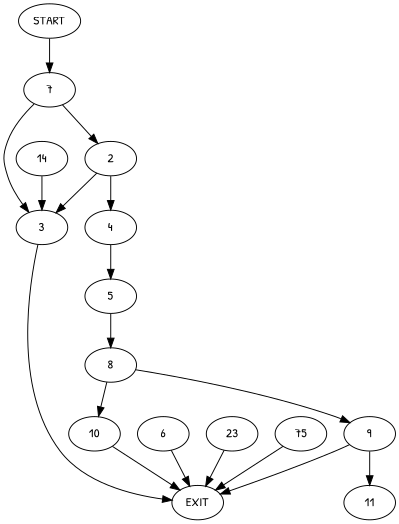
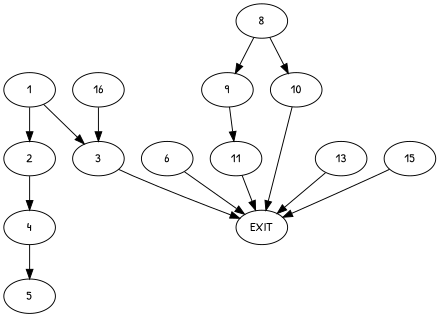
(50, 21) -> none
(50, 90) -> (30, 90)
(42, 159) -> (98, 90)
(80, 190) -> none
(111, 326) -> none
(232, 434) -> (341, 159)
(301, 434) -> (410, 159)
(290, 469) -> (247, 188)
